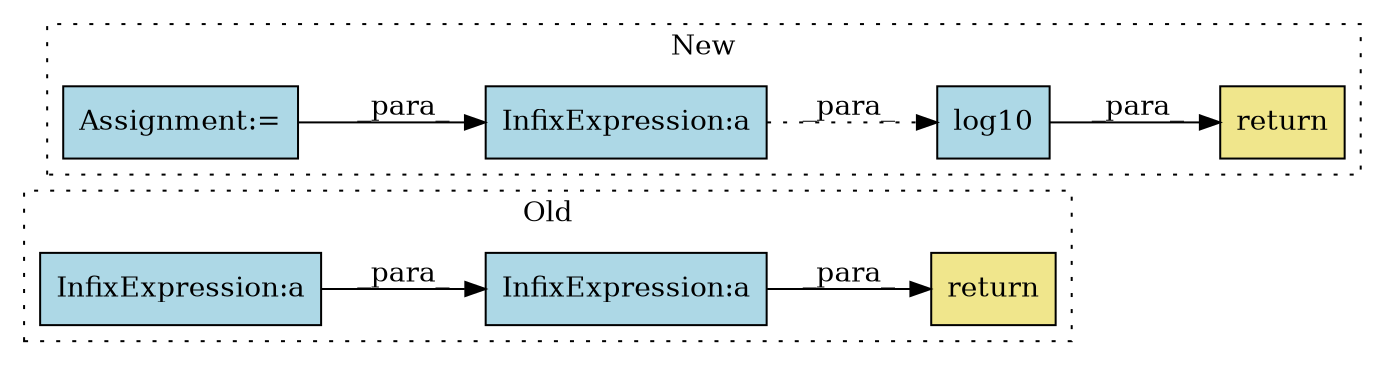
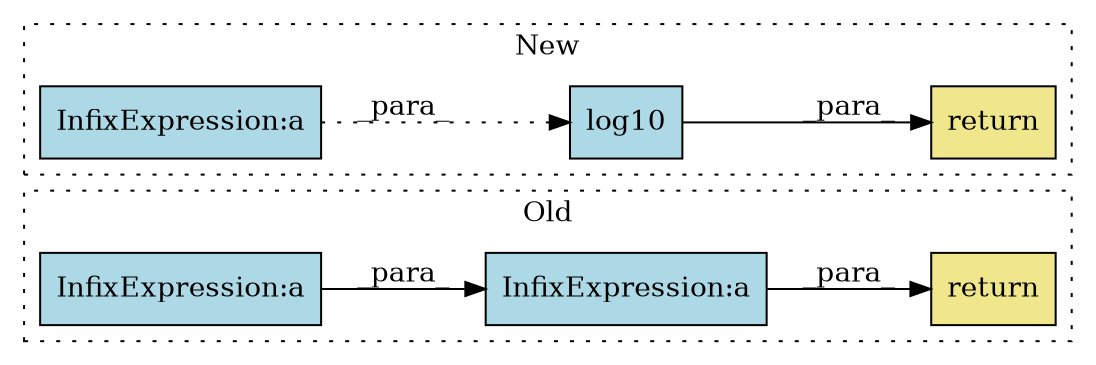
(181, 122) -> none
